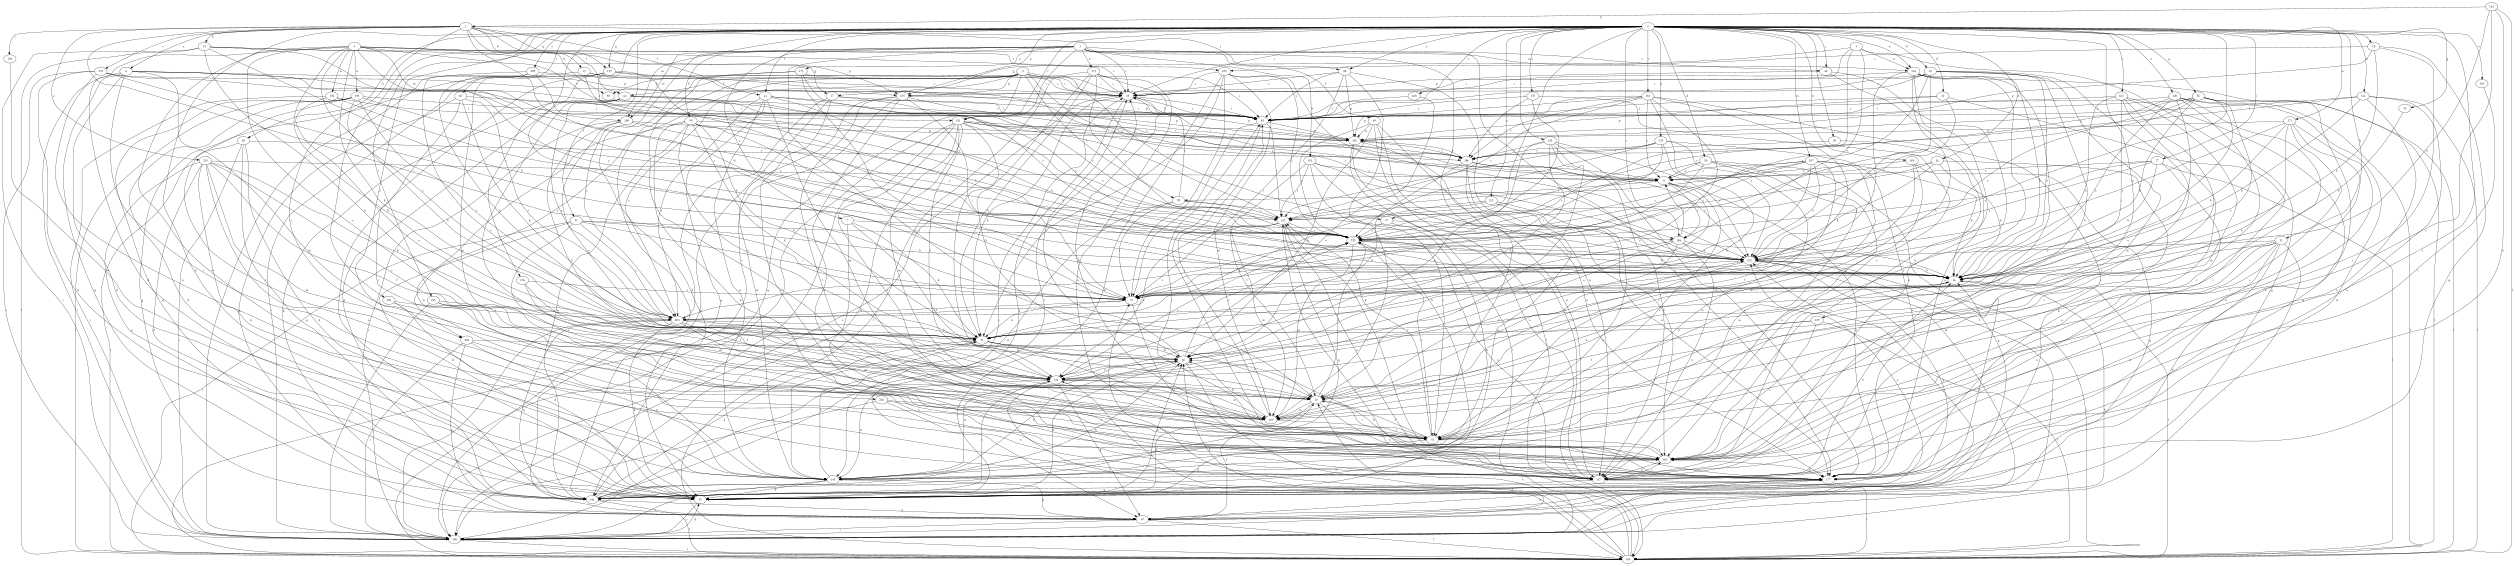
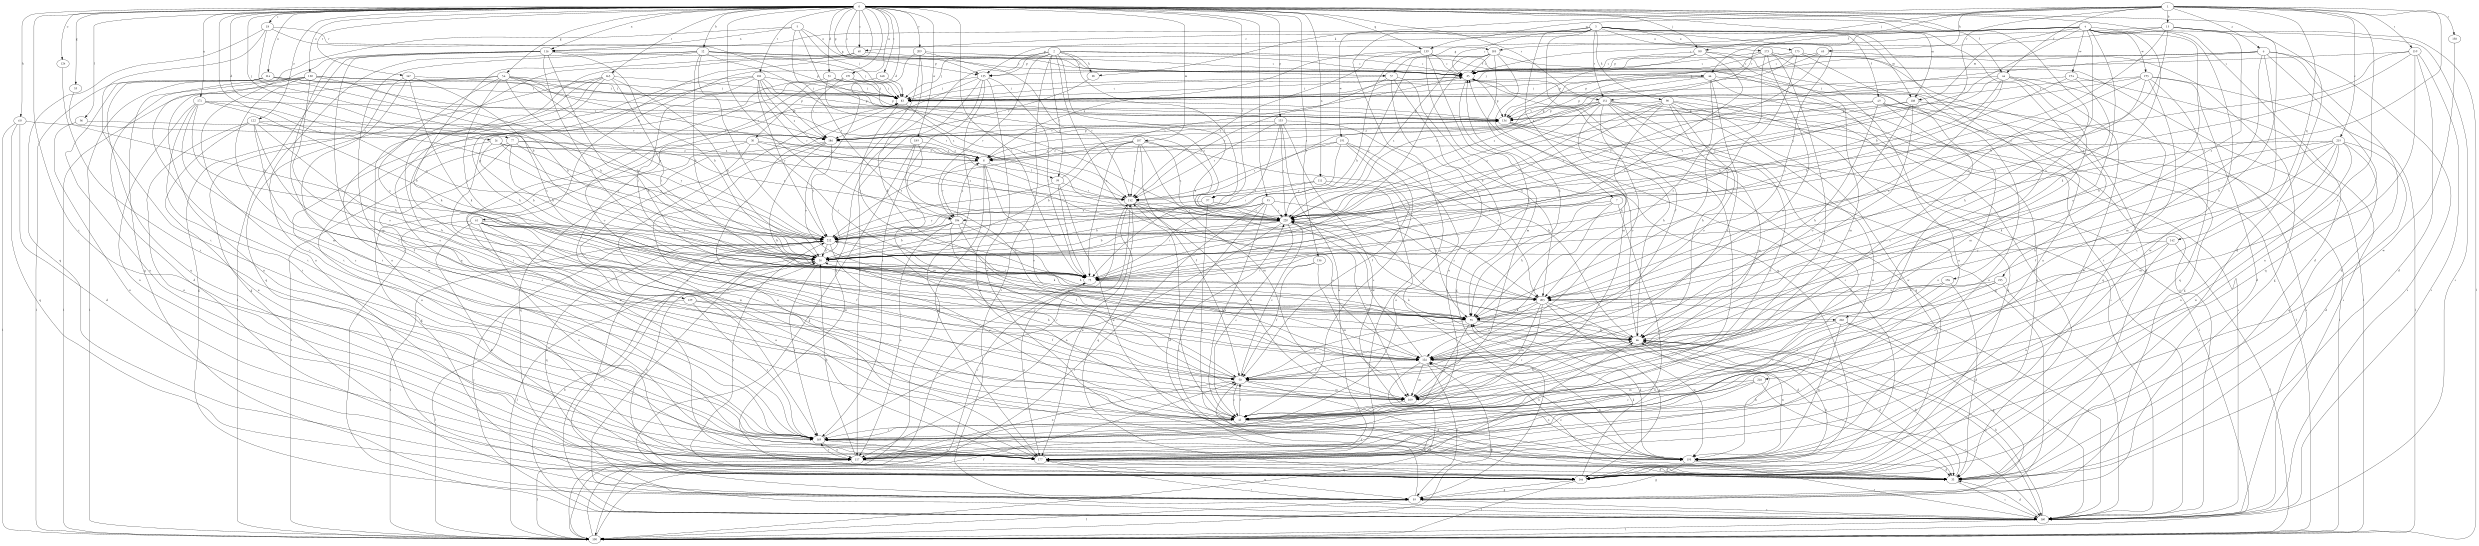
(1480, 17) -> (2314, 92)
(1537, 217) -> (1819, 414)
(182, 456) -> none
